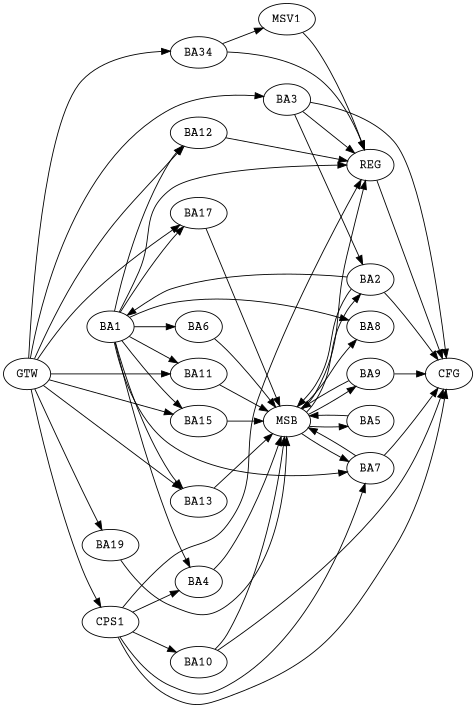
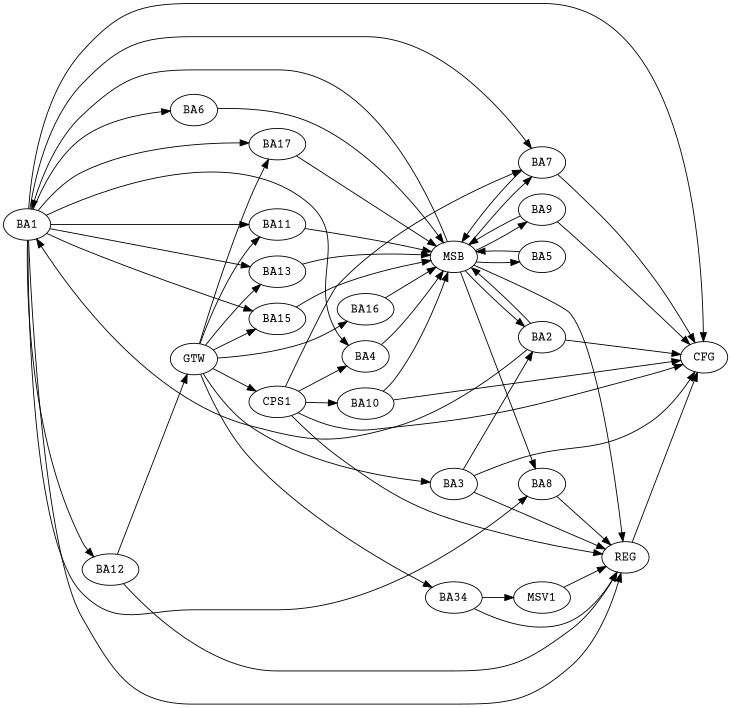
none -> (421, 3)
none -> (252, 70)
(96, 248) -> (151, 468)
none -> (580, 518)
(111, 545) -> (366, 309)
